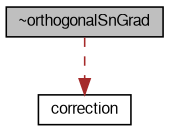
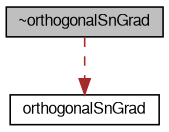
(85, 110) -> (85, 110)
